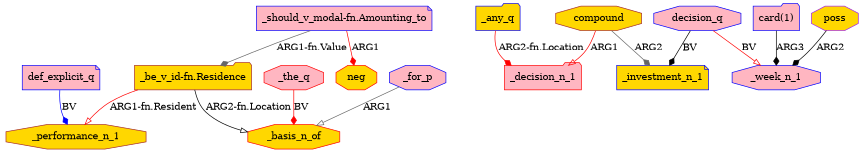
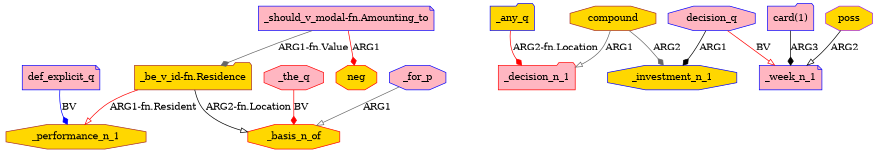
(814, 46) -> (827, 47)
(588, 48) -> (600, 51)
(690, 48) -> (713, 48)
(663, 78) -> (672, 78)
(776, 78) -> (791, 78)
